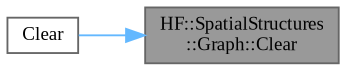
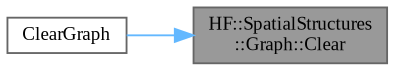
(43, 35) -> (67, 35)
